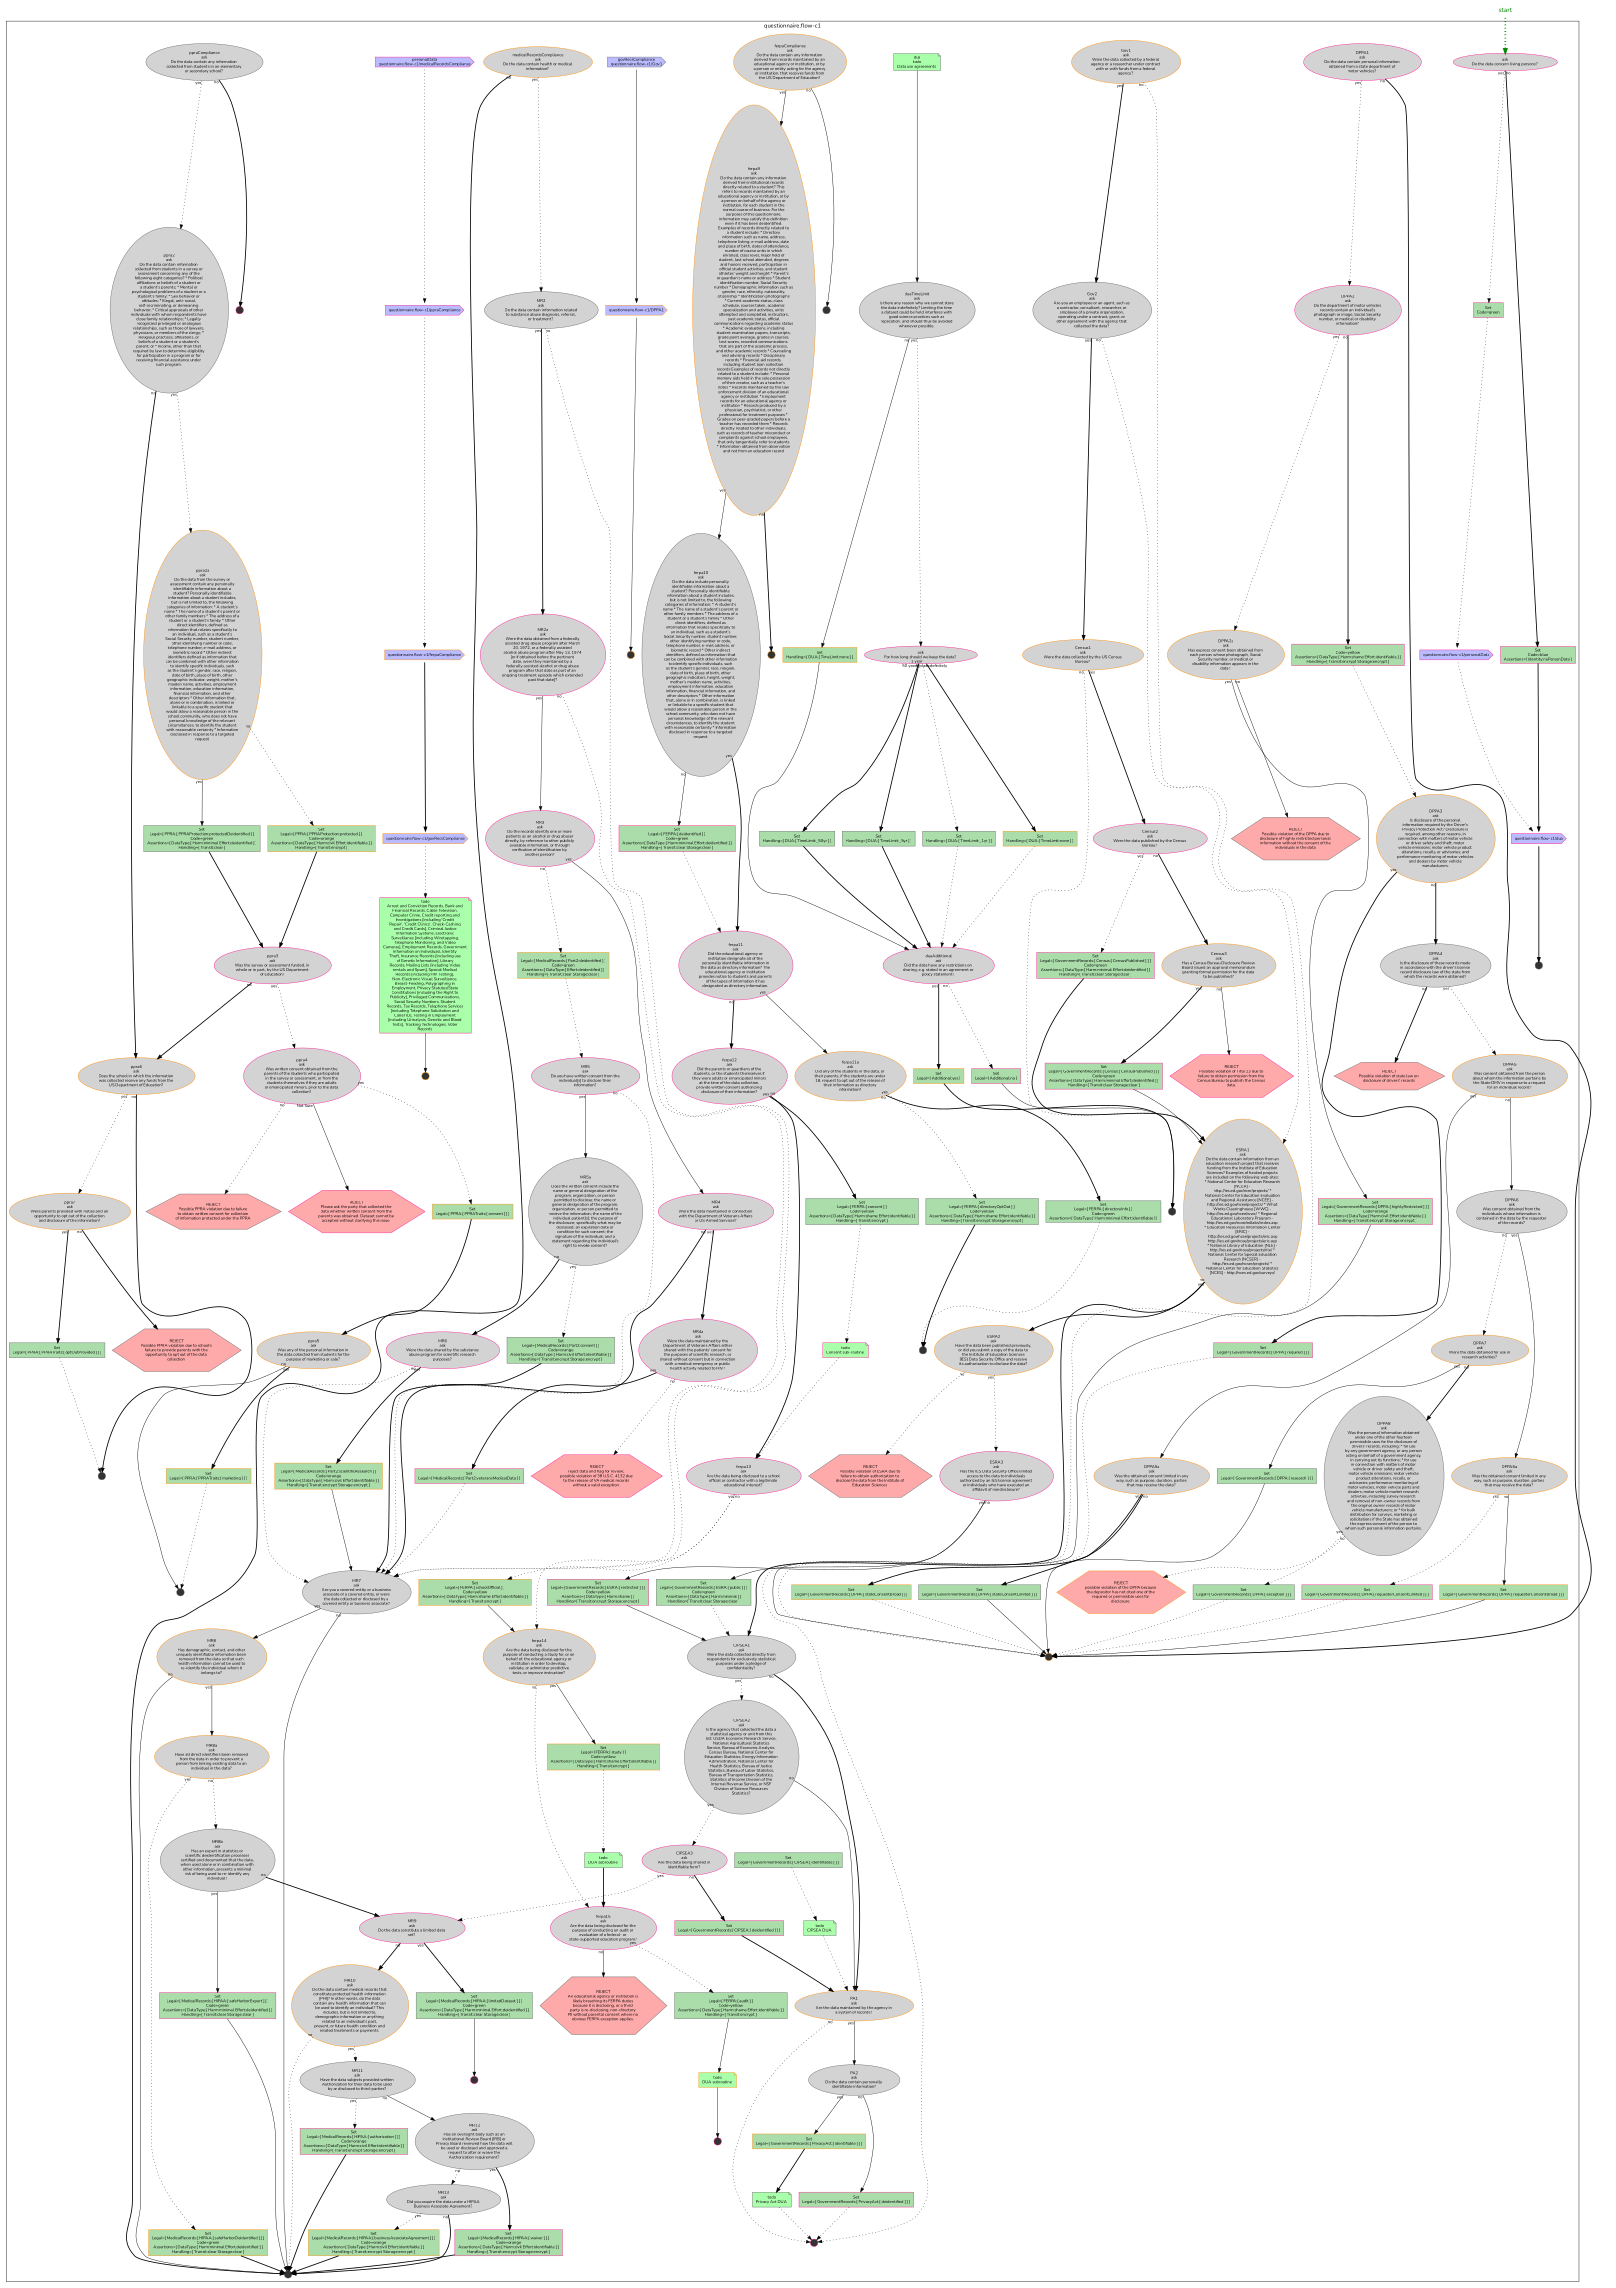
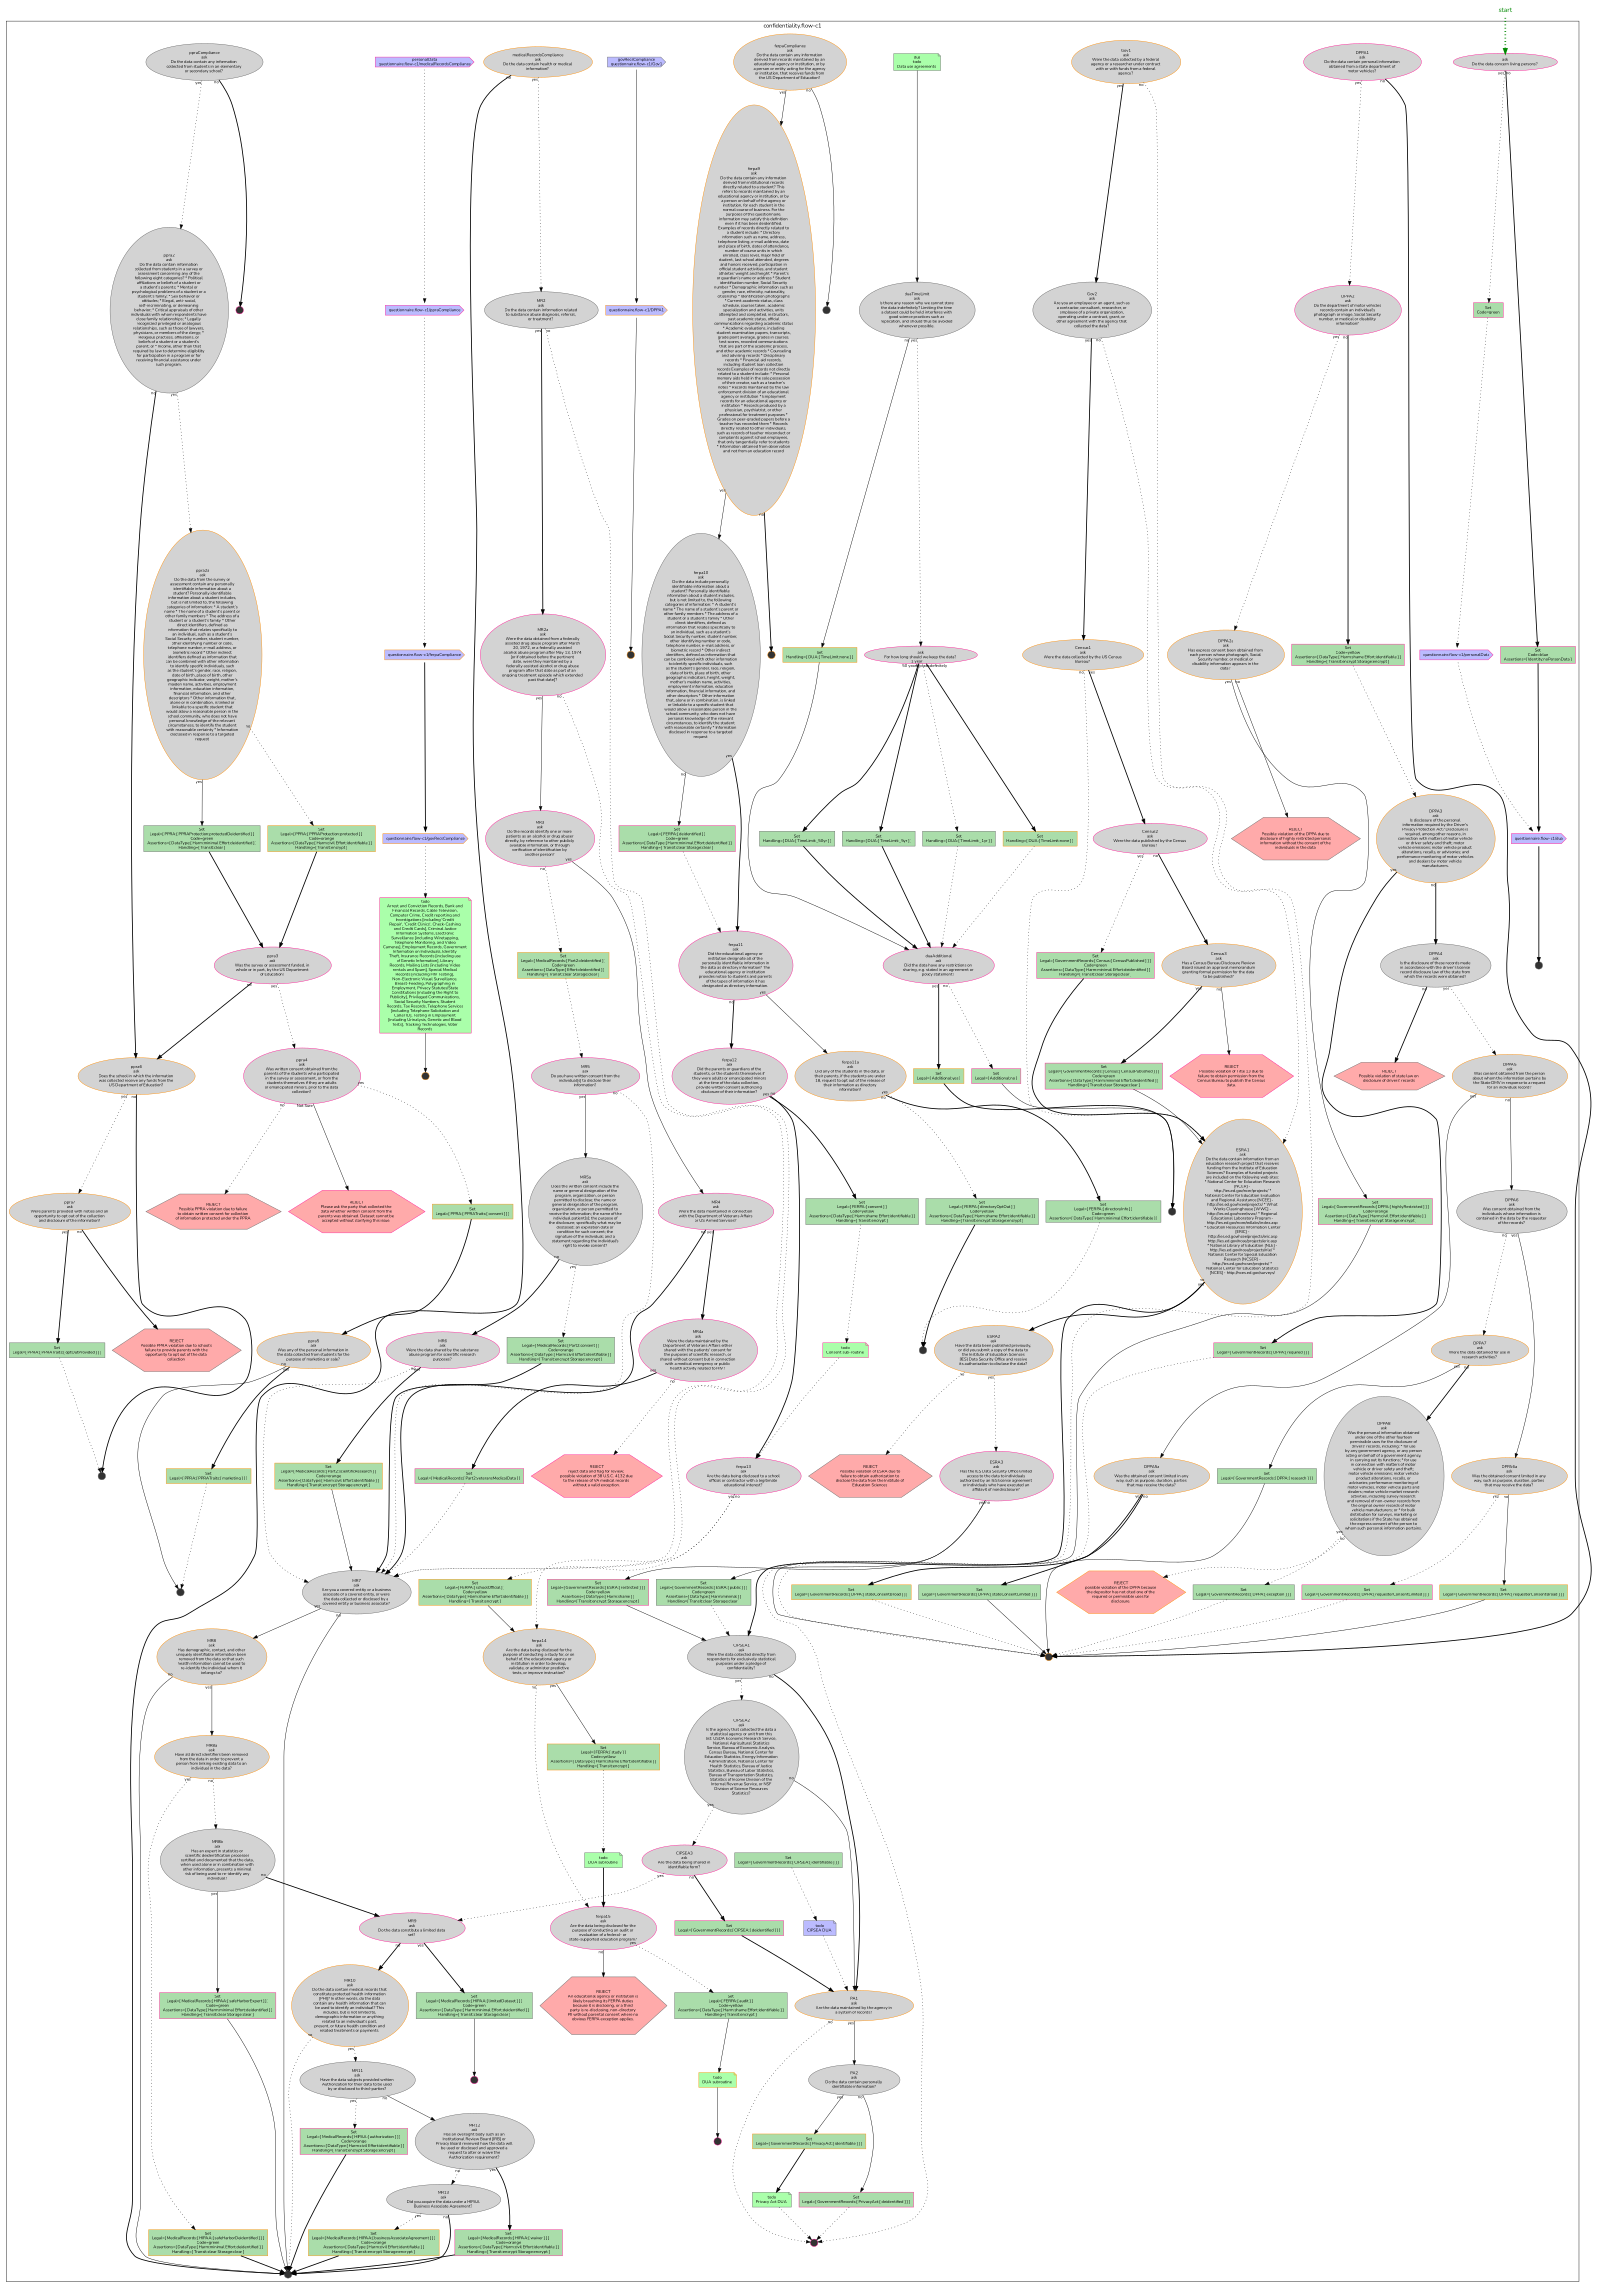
(793, 26) -> (793, 26)
(820, 1928) -> (820, 1928)
